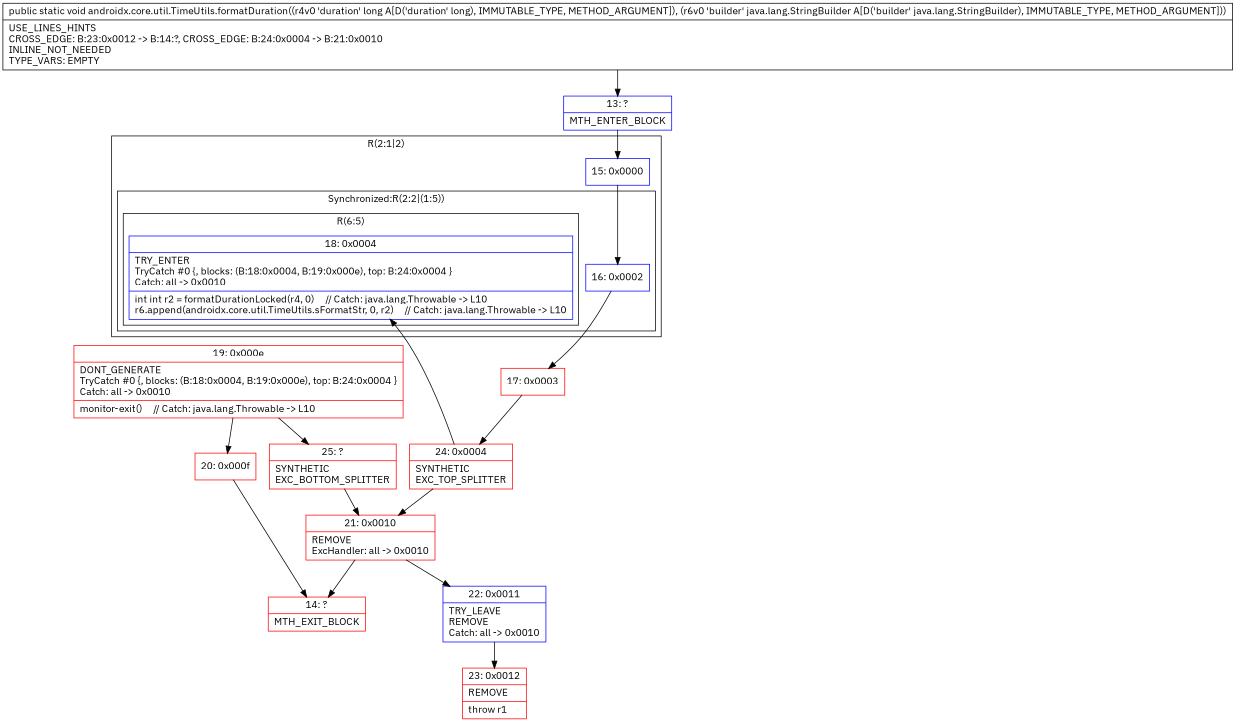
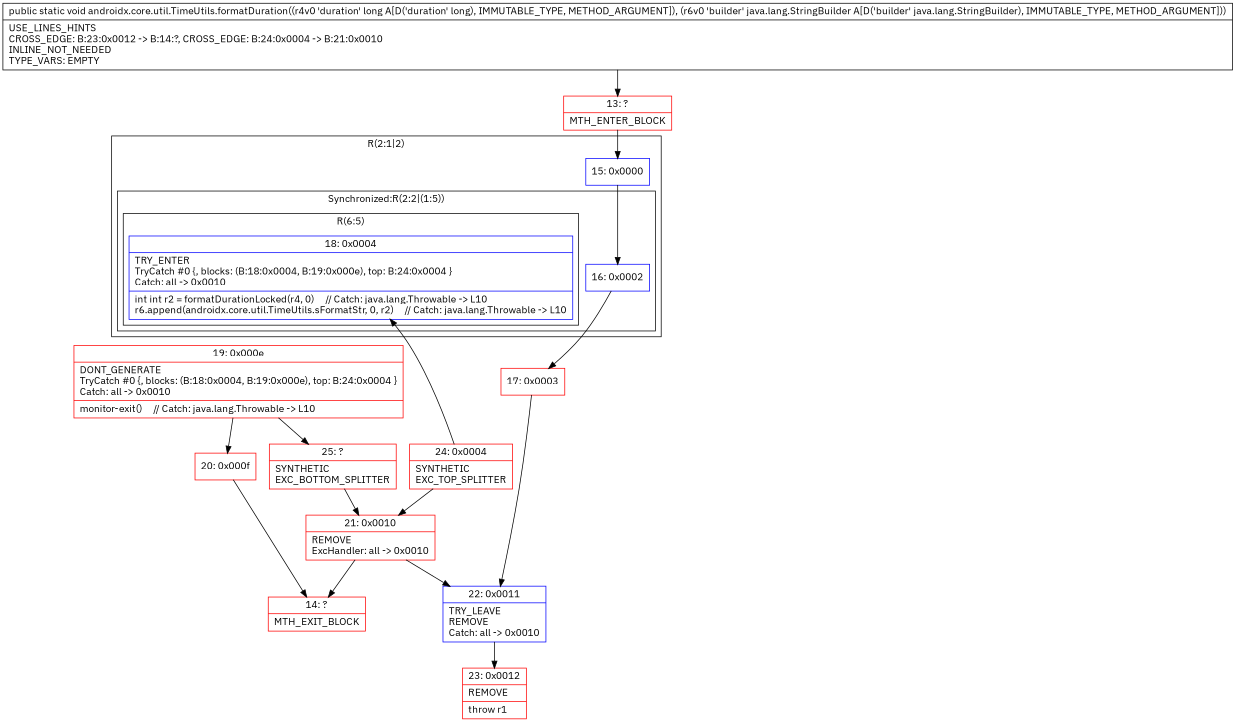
(618, 113) -> (618, 113)
(503, 417) -> (519, 487)
